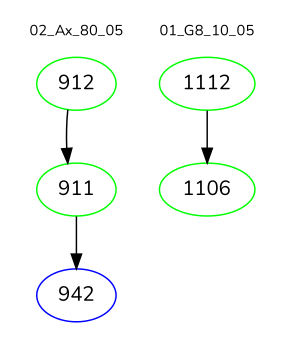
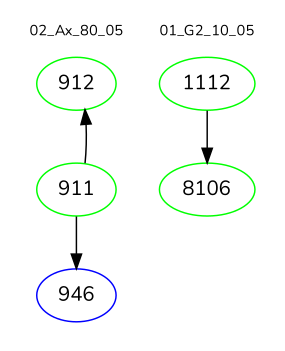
(207, 32) -> (207, 32)
(67, 129) -> (86, 144)
(207, 190) -> (207, 190)
(76, 295) -> (76, 295)
